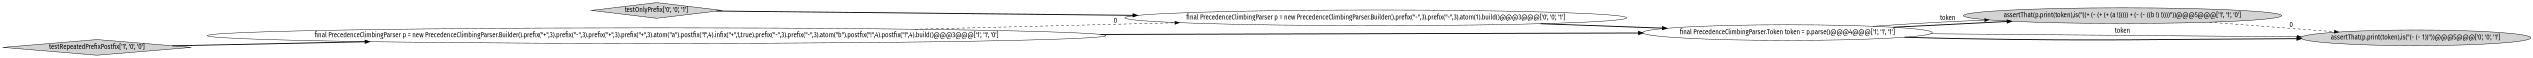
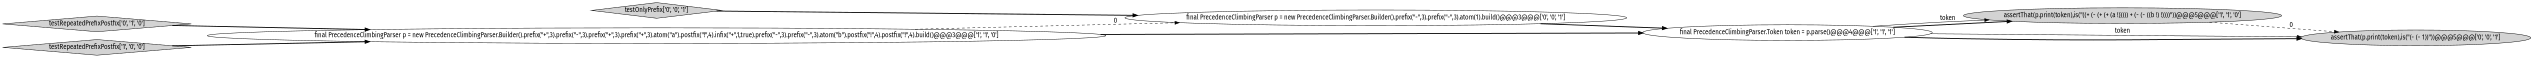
none -> (97, 24)
